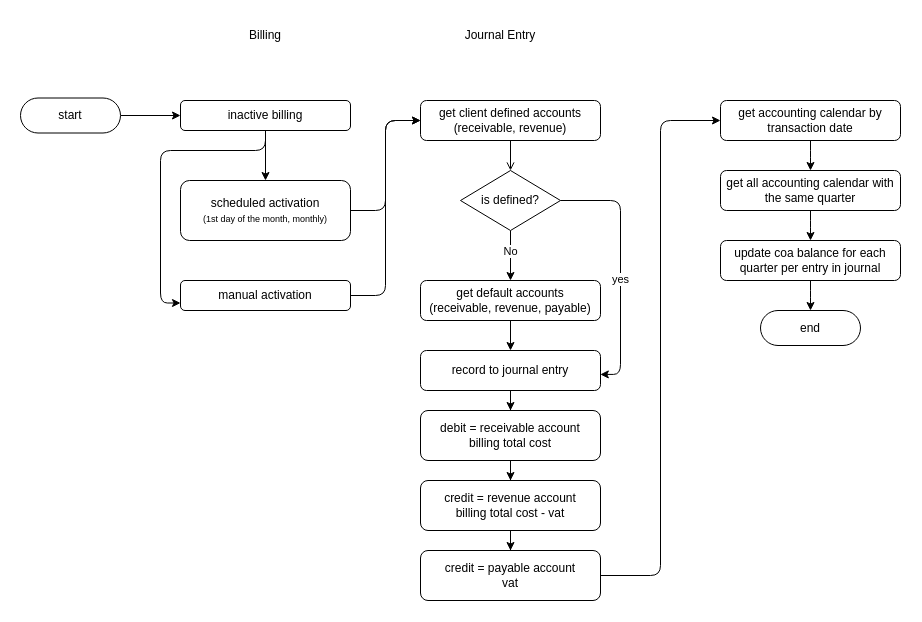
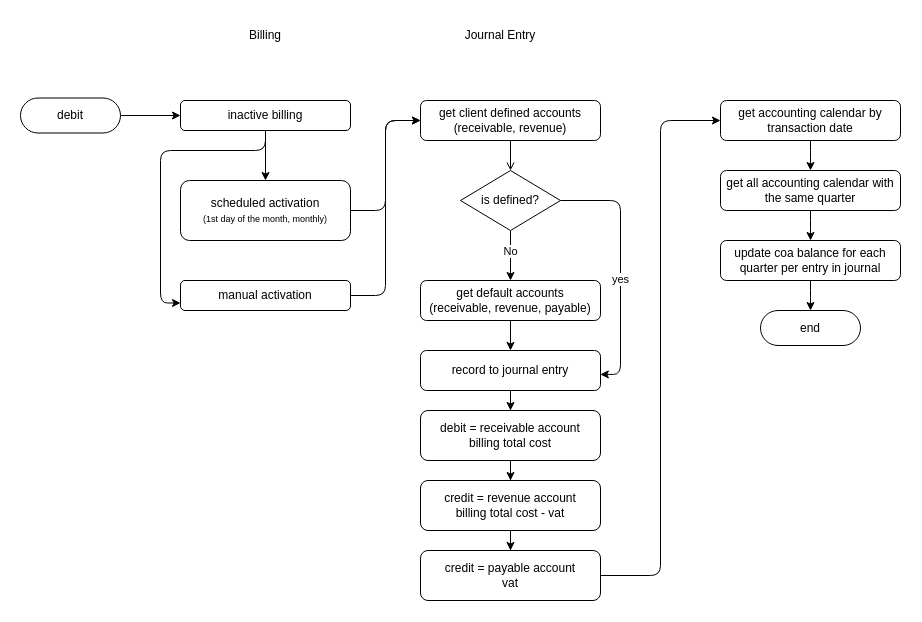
(71, 116) -> (71, 116)
